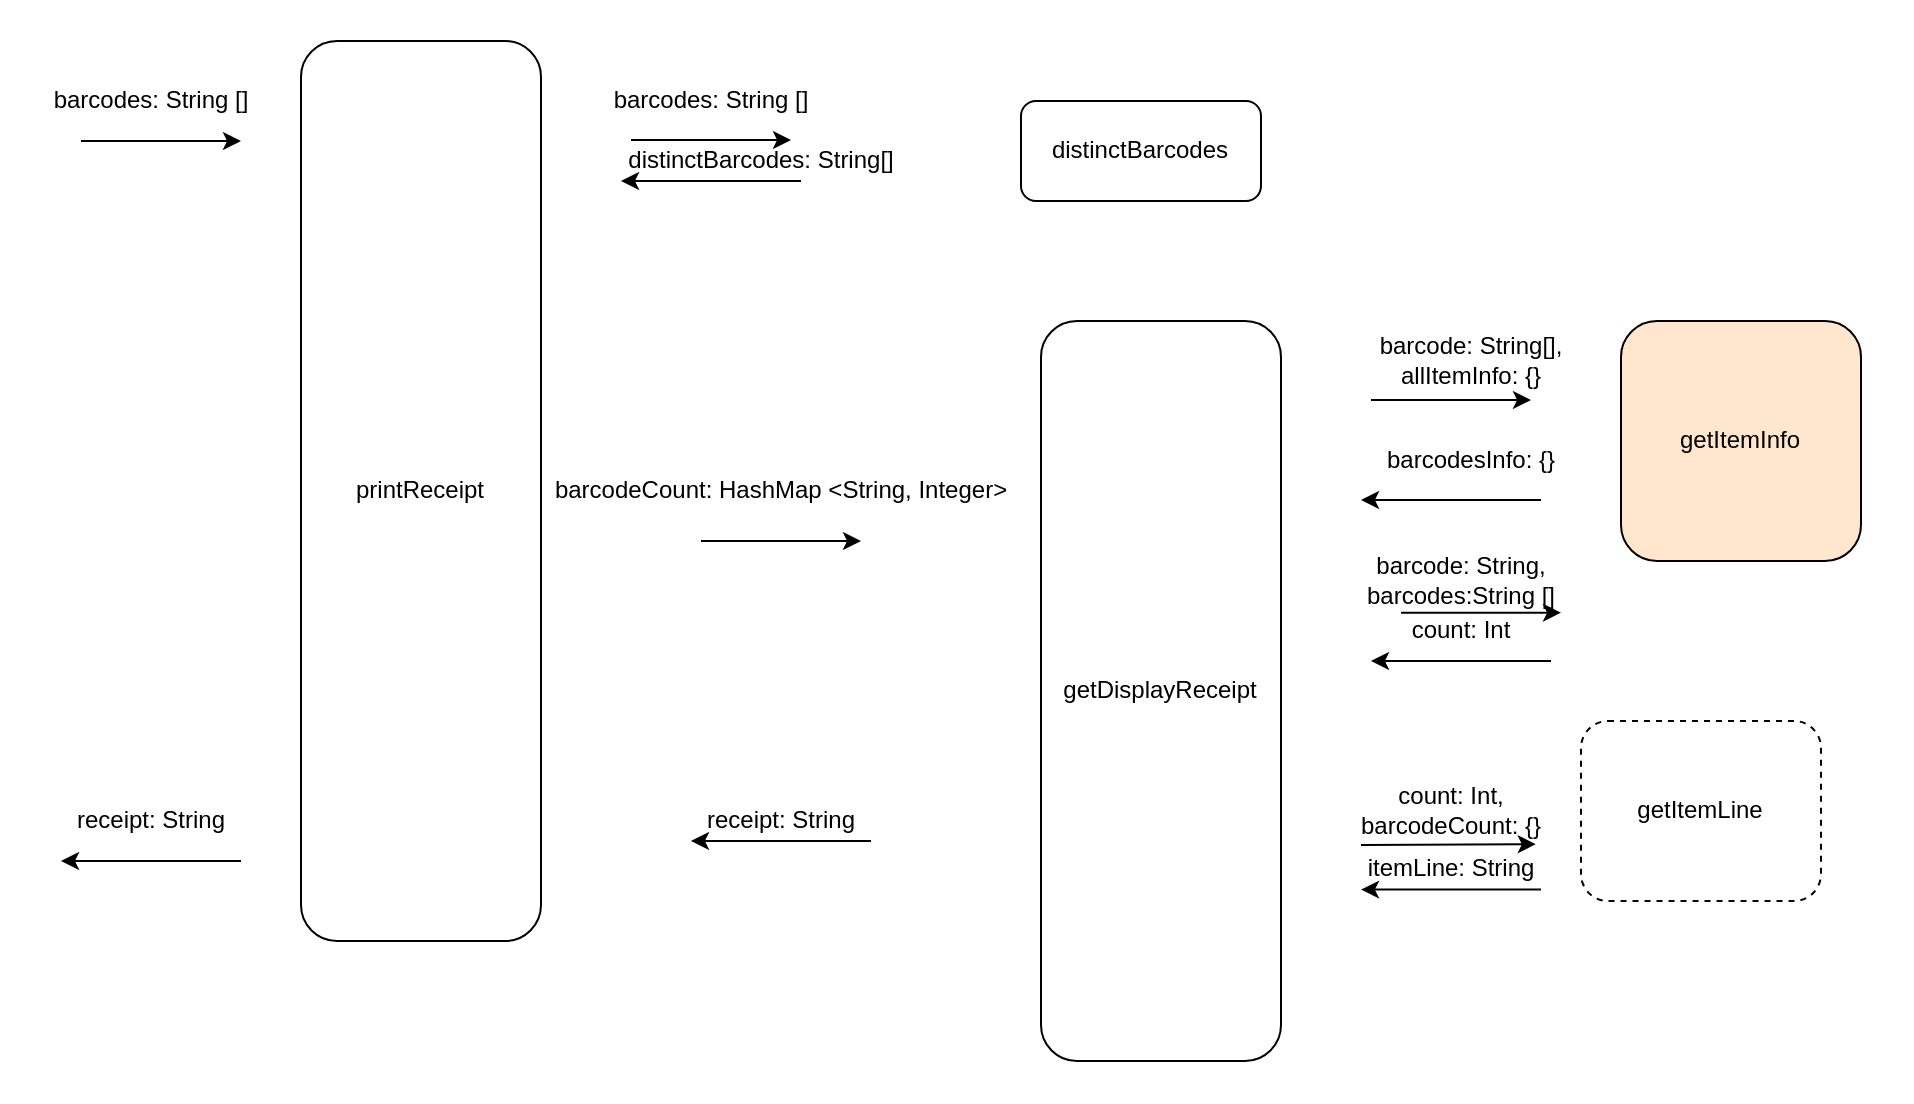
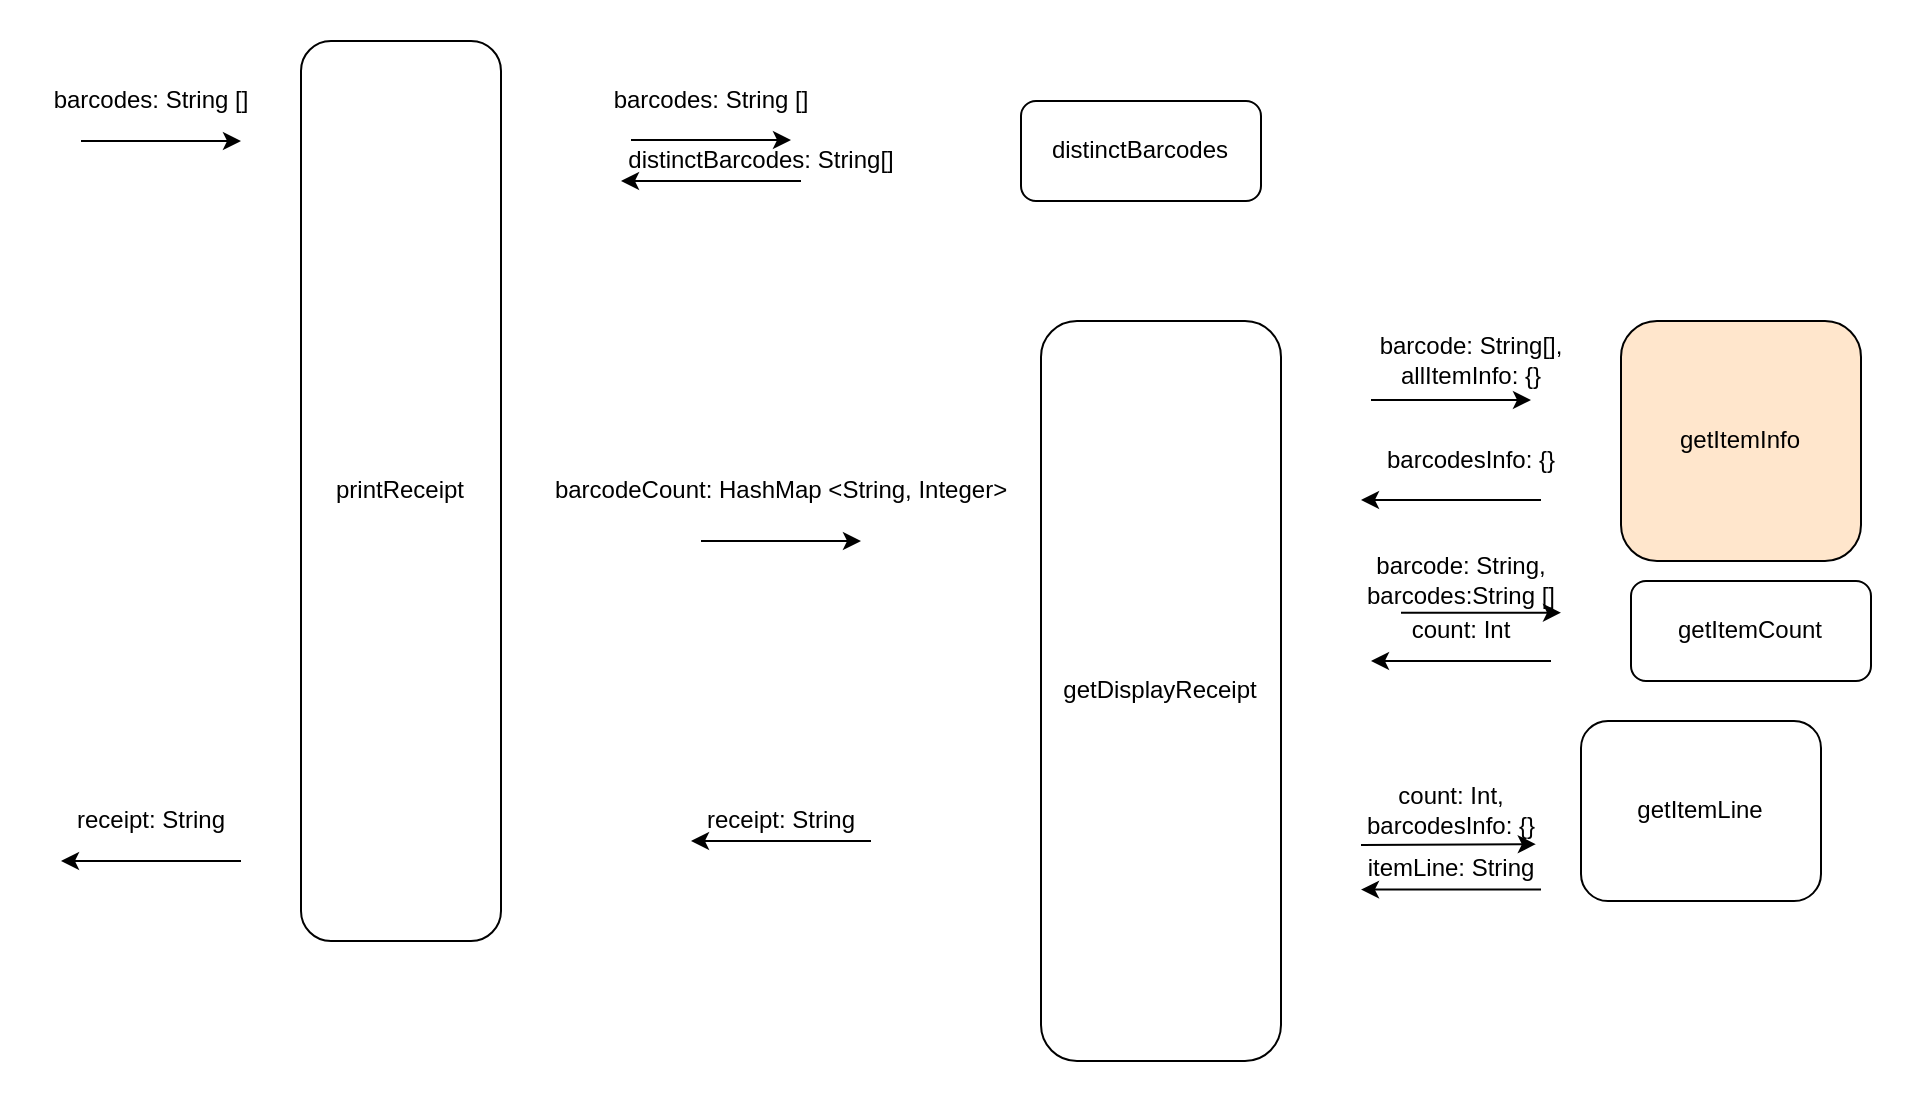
(421, 491) -> (401, 491)
none -> (1751, 631)
(1452, 811) -> (1452, 811)
(1701, 811) -> (1701, 811)
